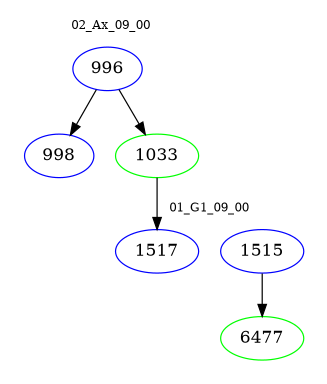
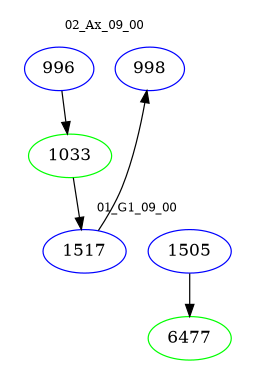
(86, 107) -> (129, 169)
(262, 251) -> (190, 251)
